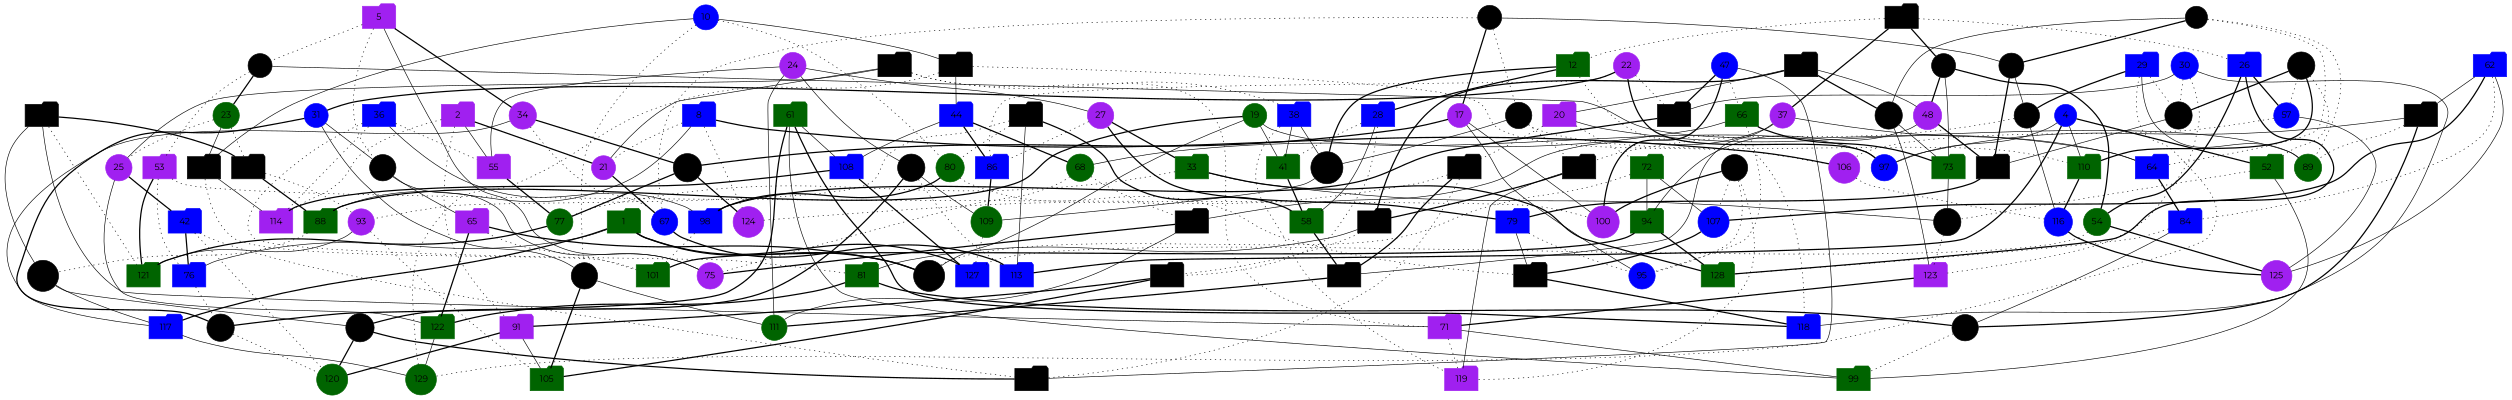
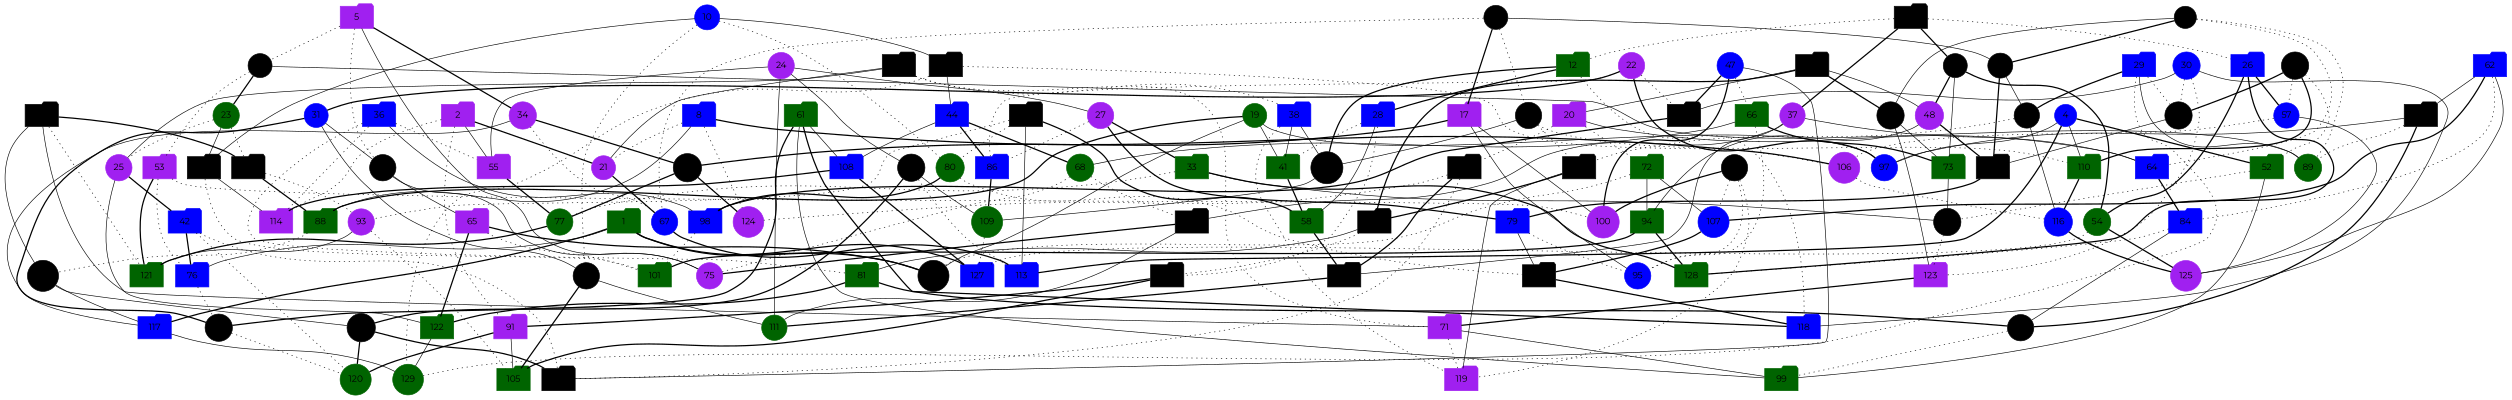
(1459, 115) -> (1464, 115)
